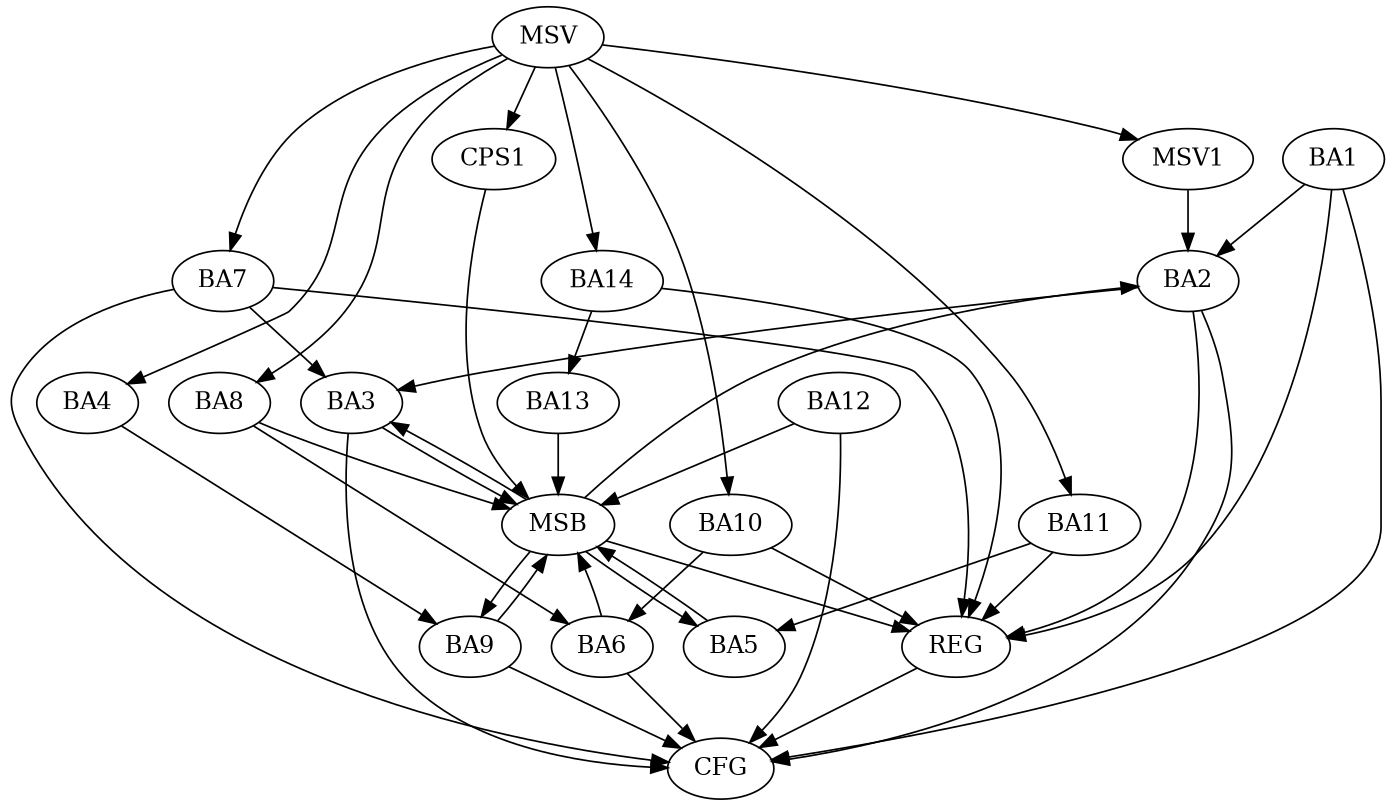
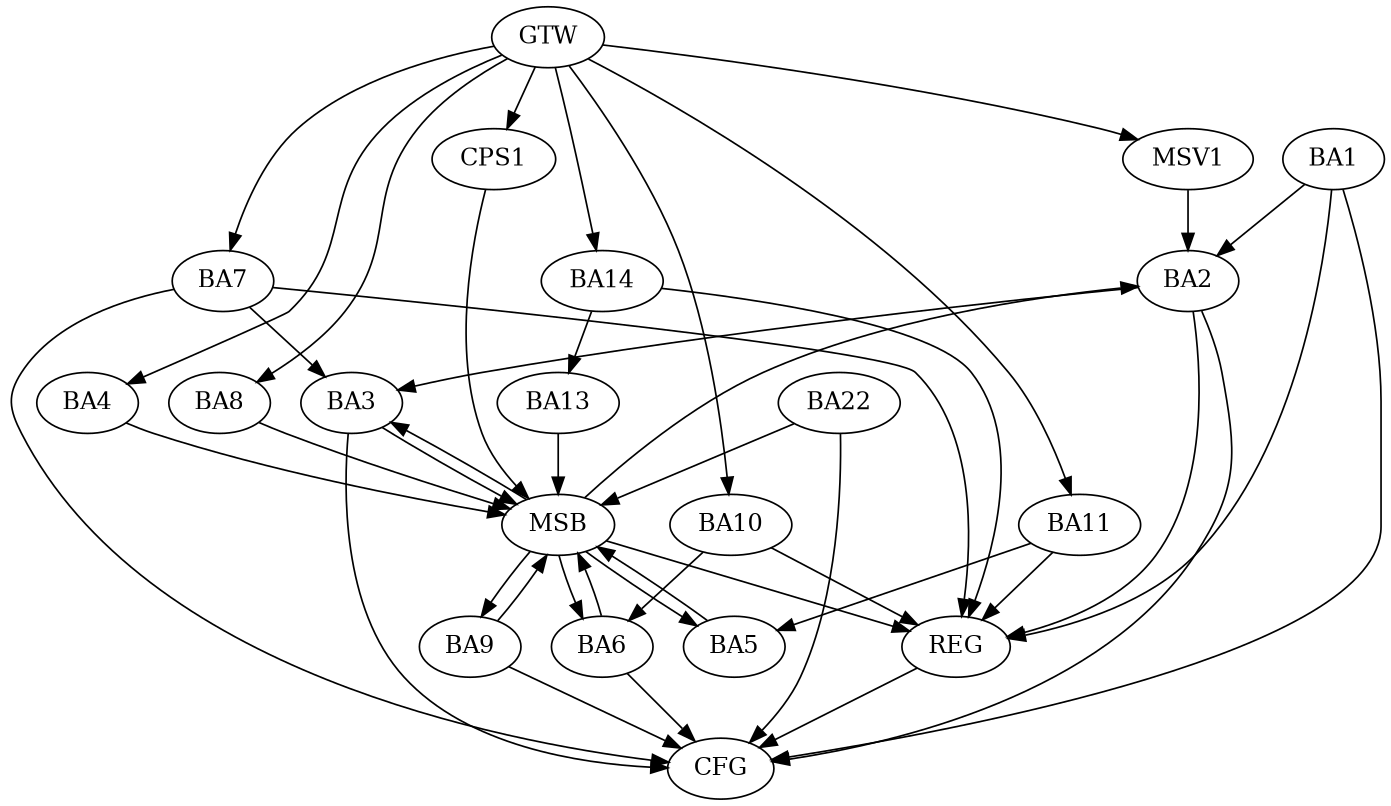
(548, 37) -> (548, 37)
(839, 403) -> (839, 403)
(272, 520) -> (305, 475)
(404, 520) -> (567, 580)
